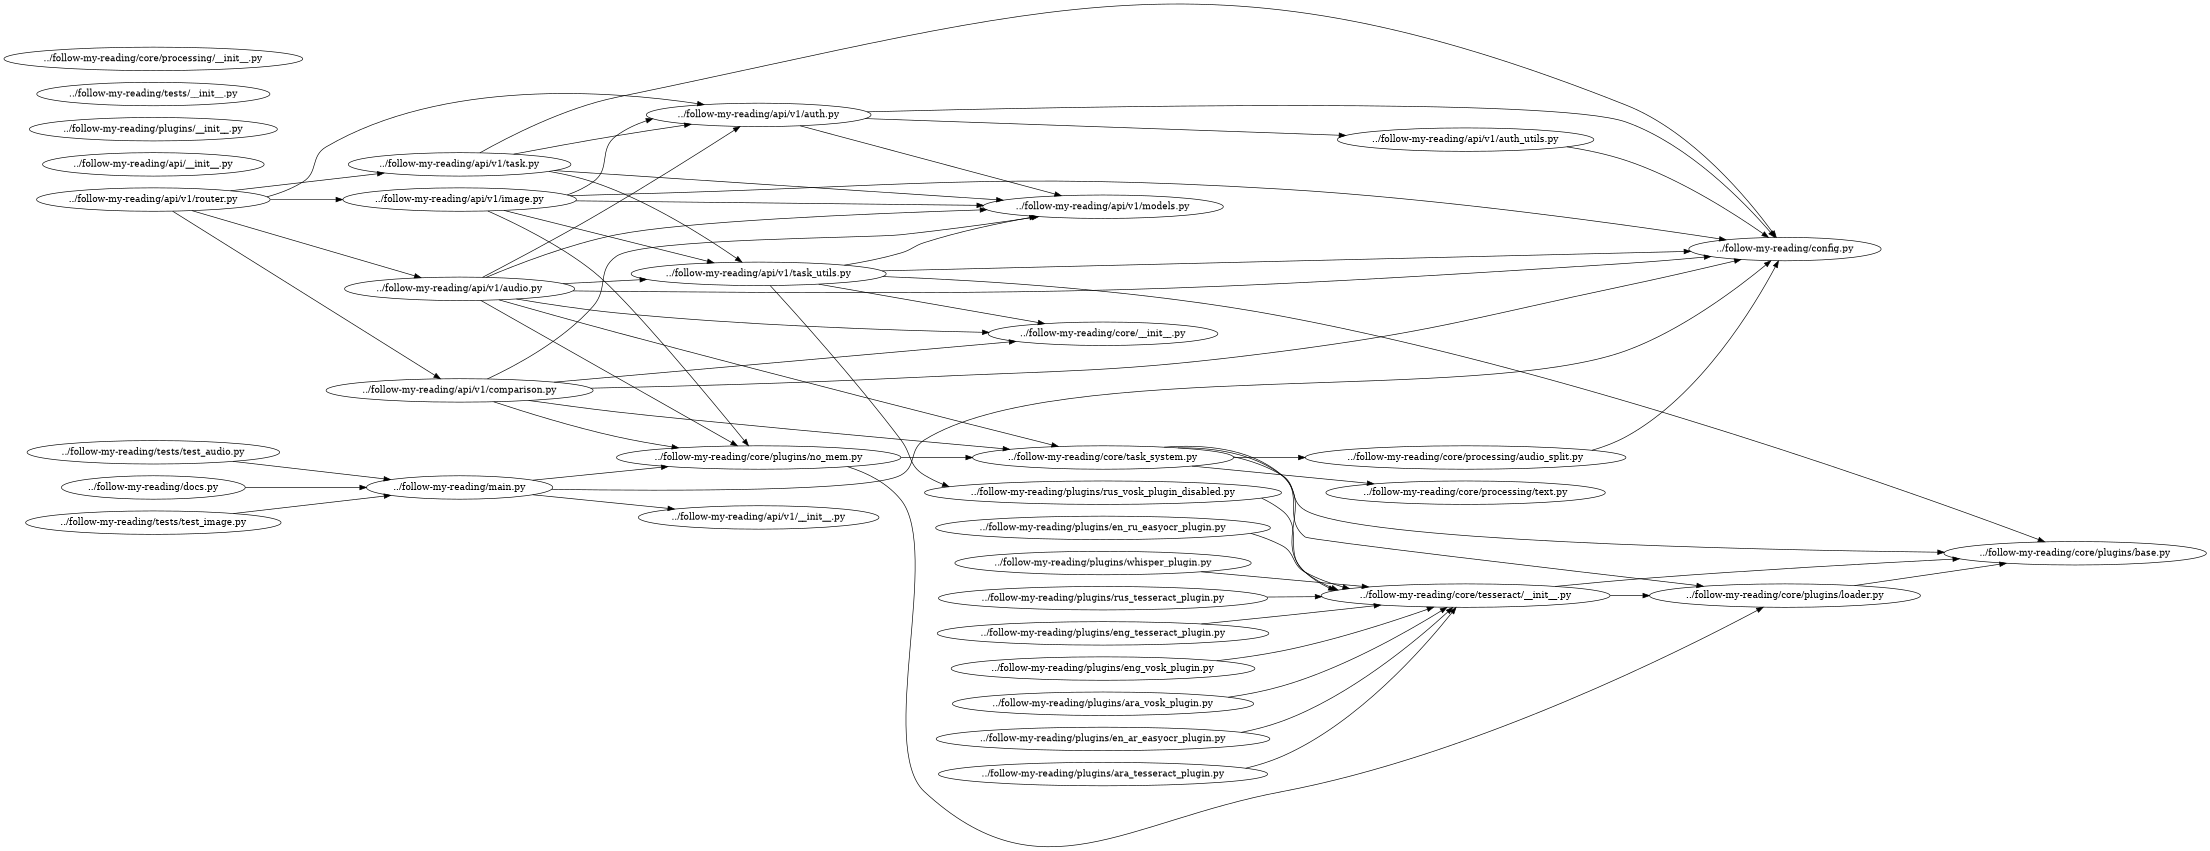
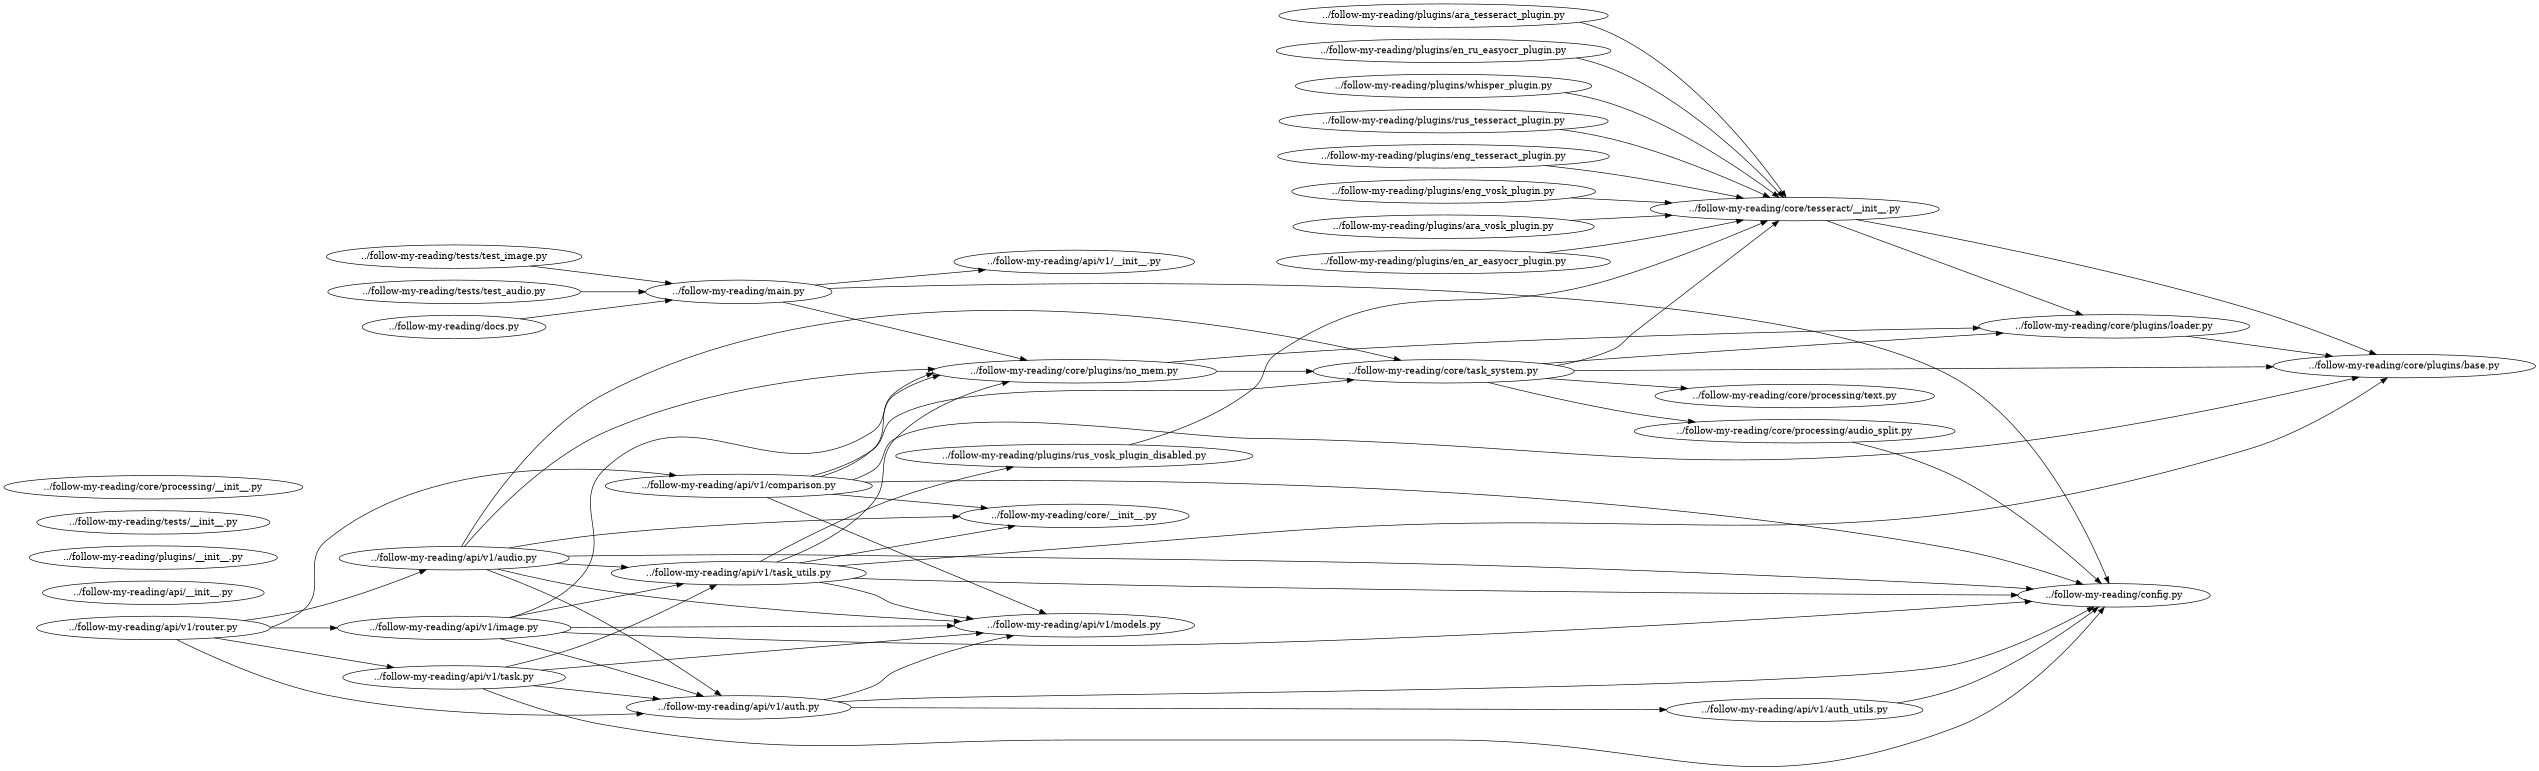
none -> (1595, 455)
none -> (884, 466)
